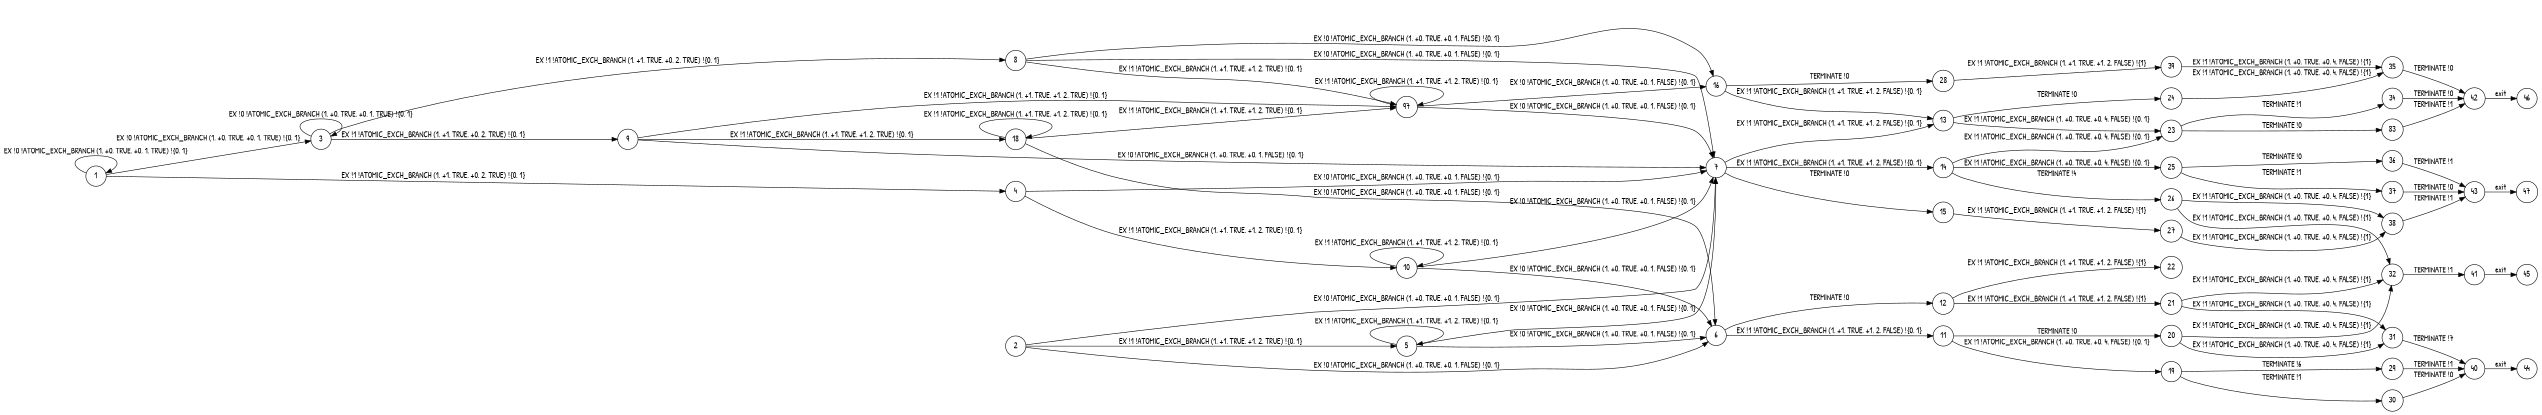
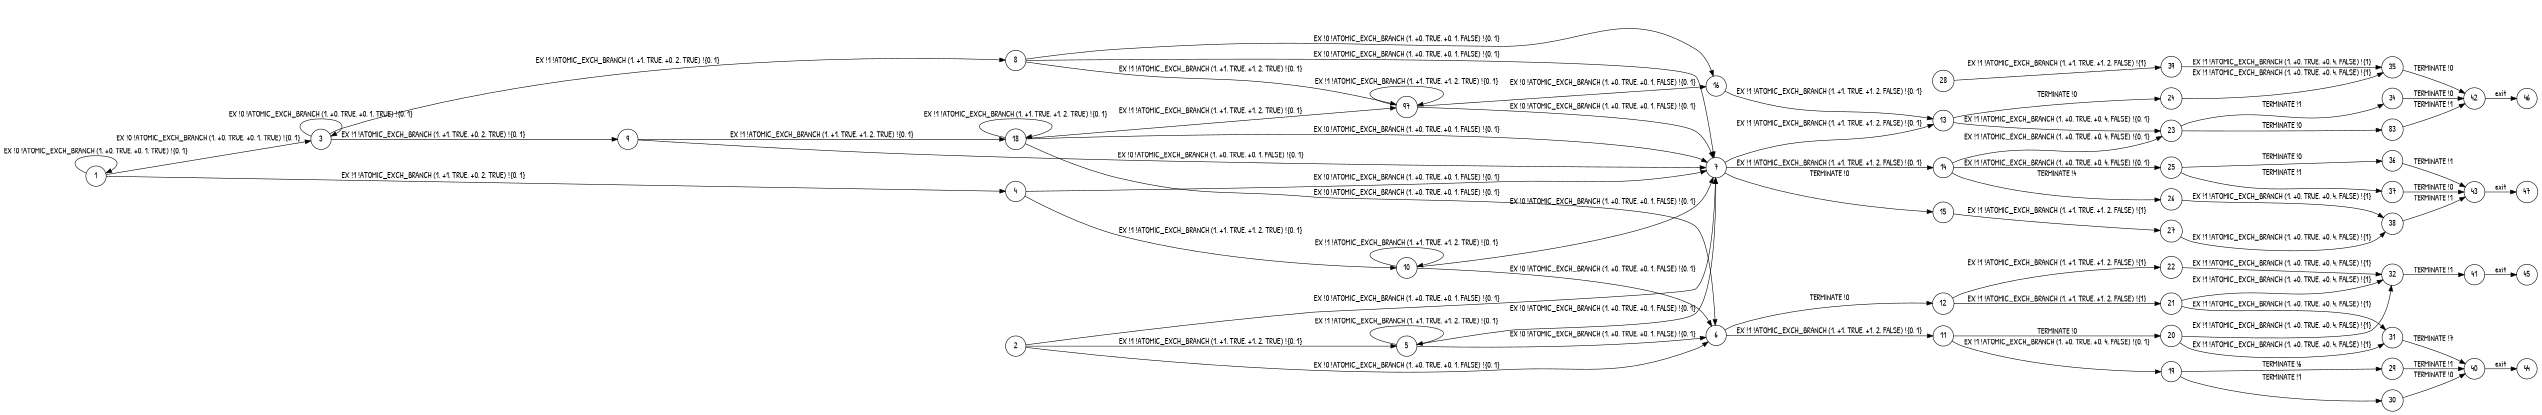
(1827, 84) -> none
(1013, 101) -> none
none -> (1365, 135)
(2287, 226) -> (2279, 271)
